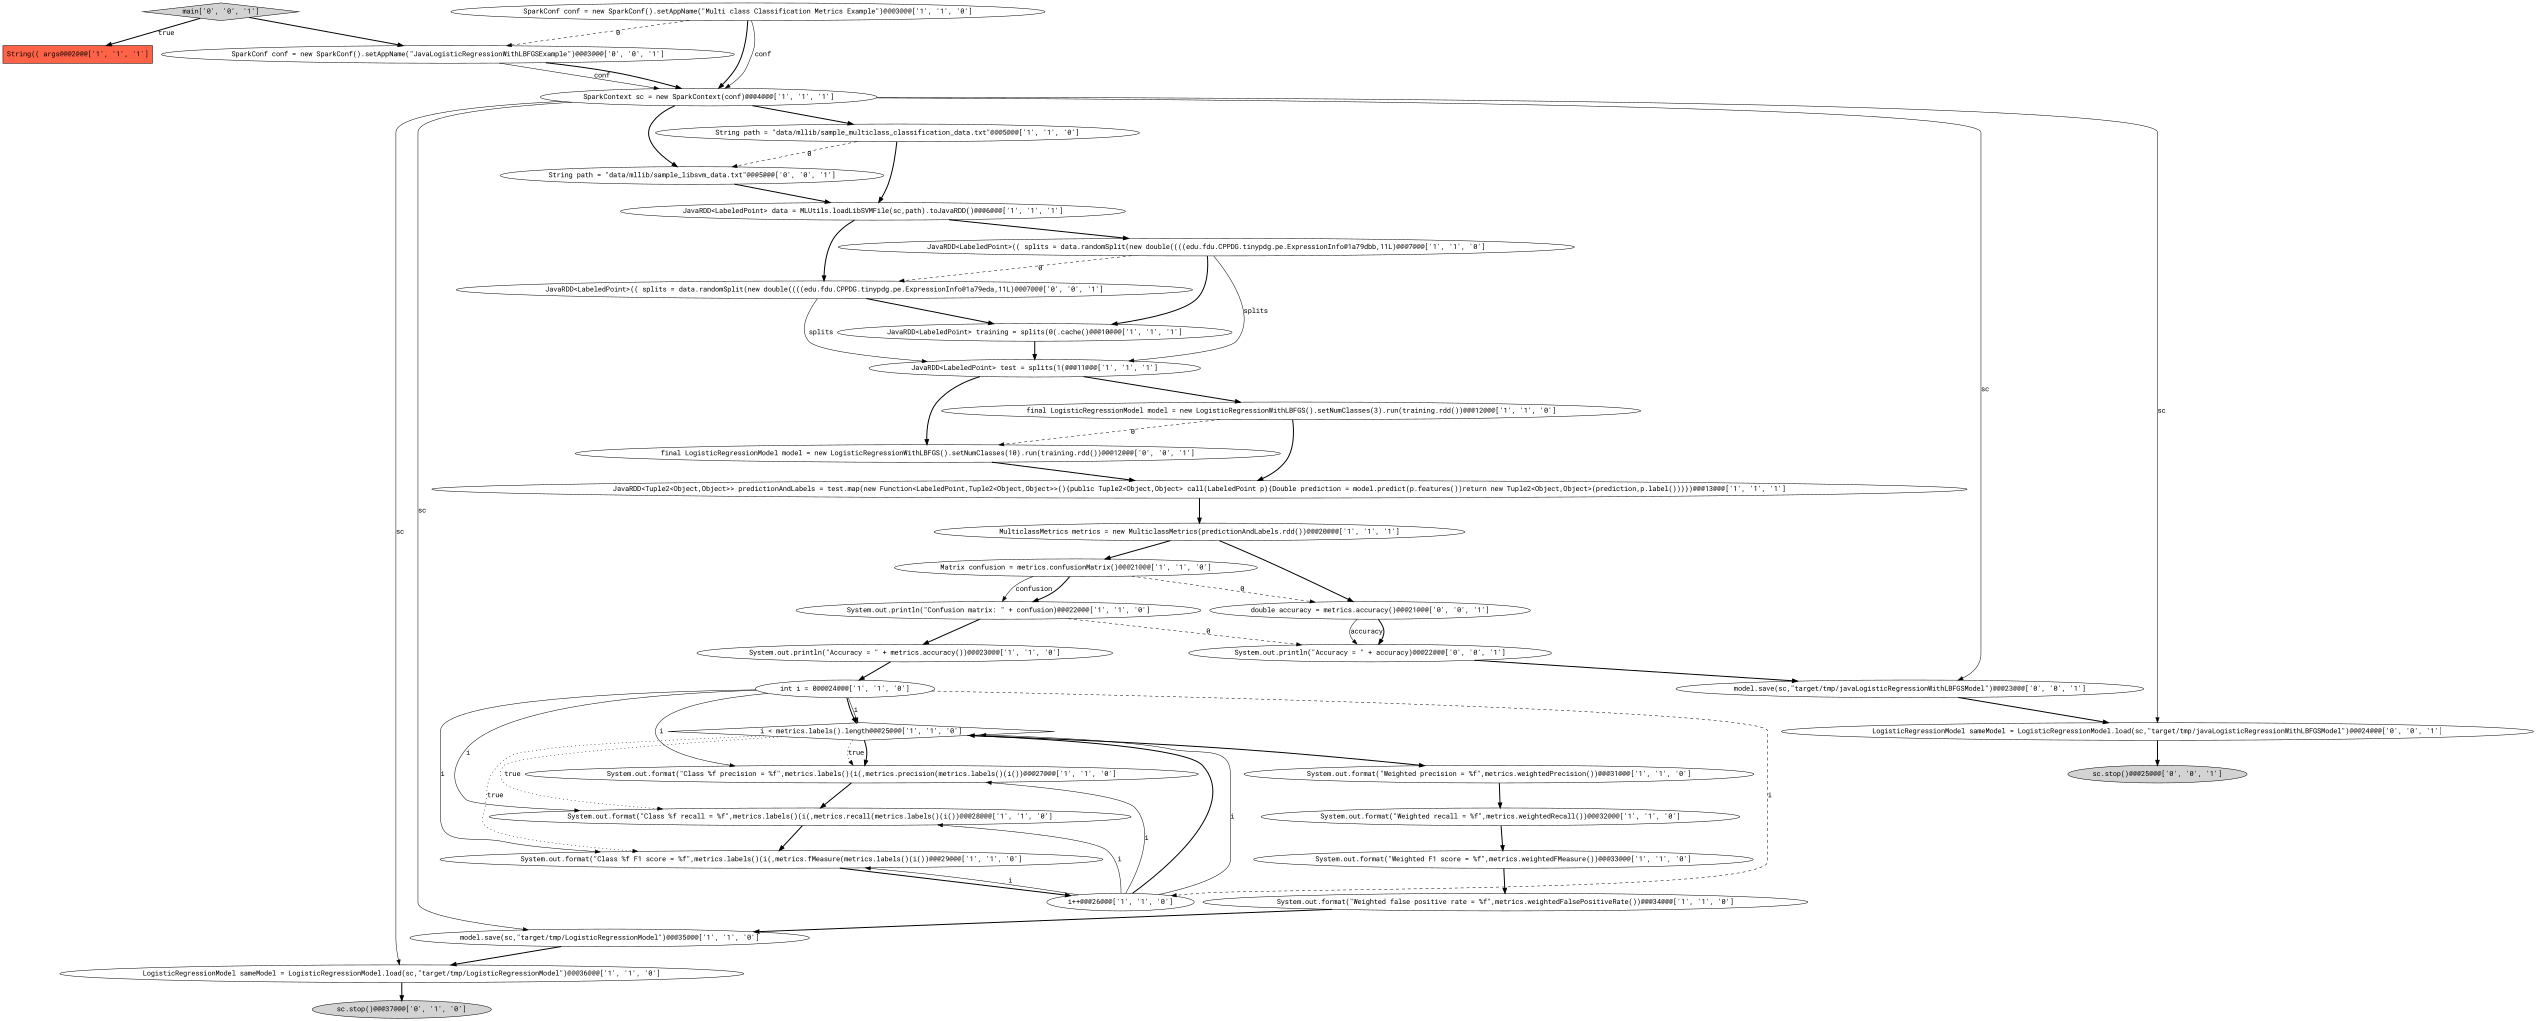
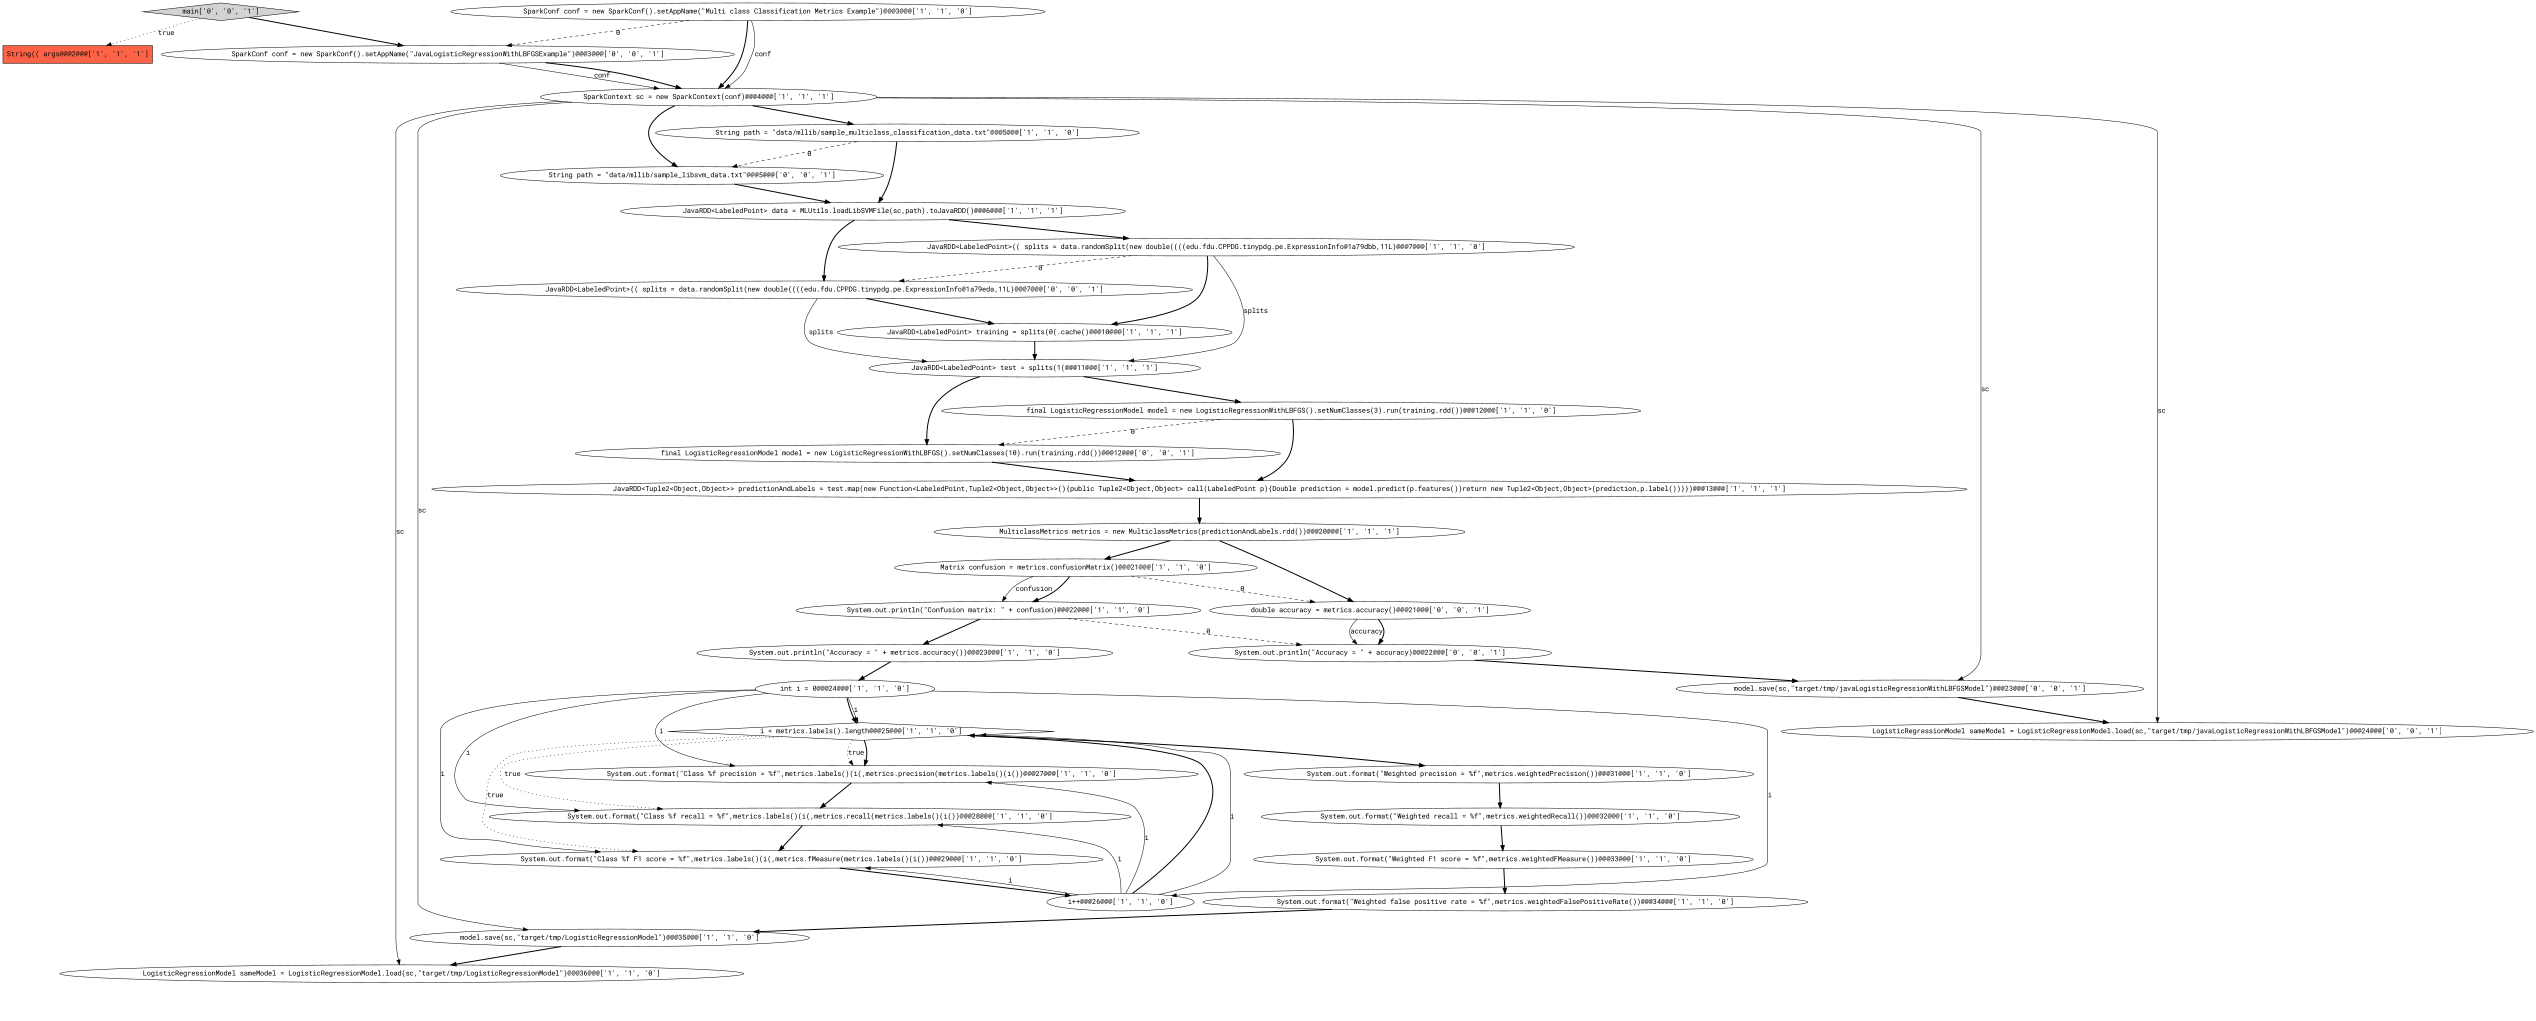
(156, 31) -> (156, 31)
(1713, 721) -> (1713, 721)
(2157, 774) -> none
(402, 1009) -> none
